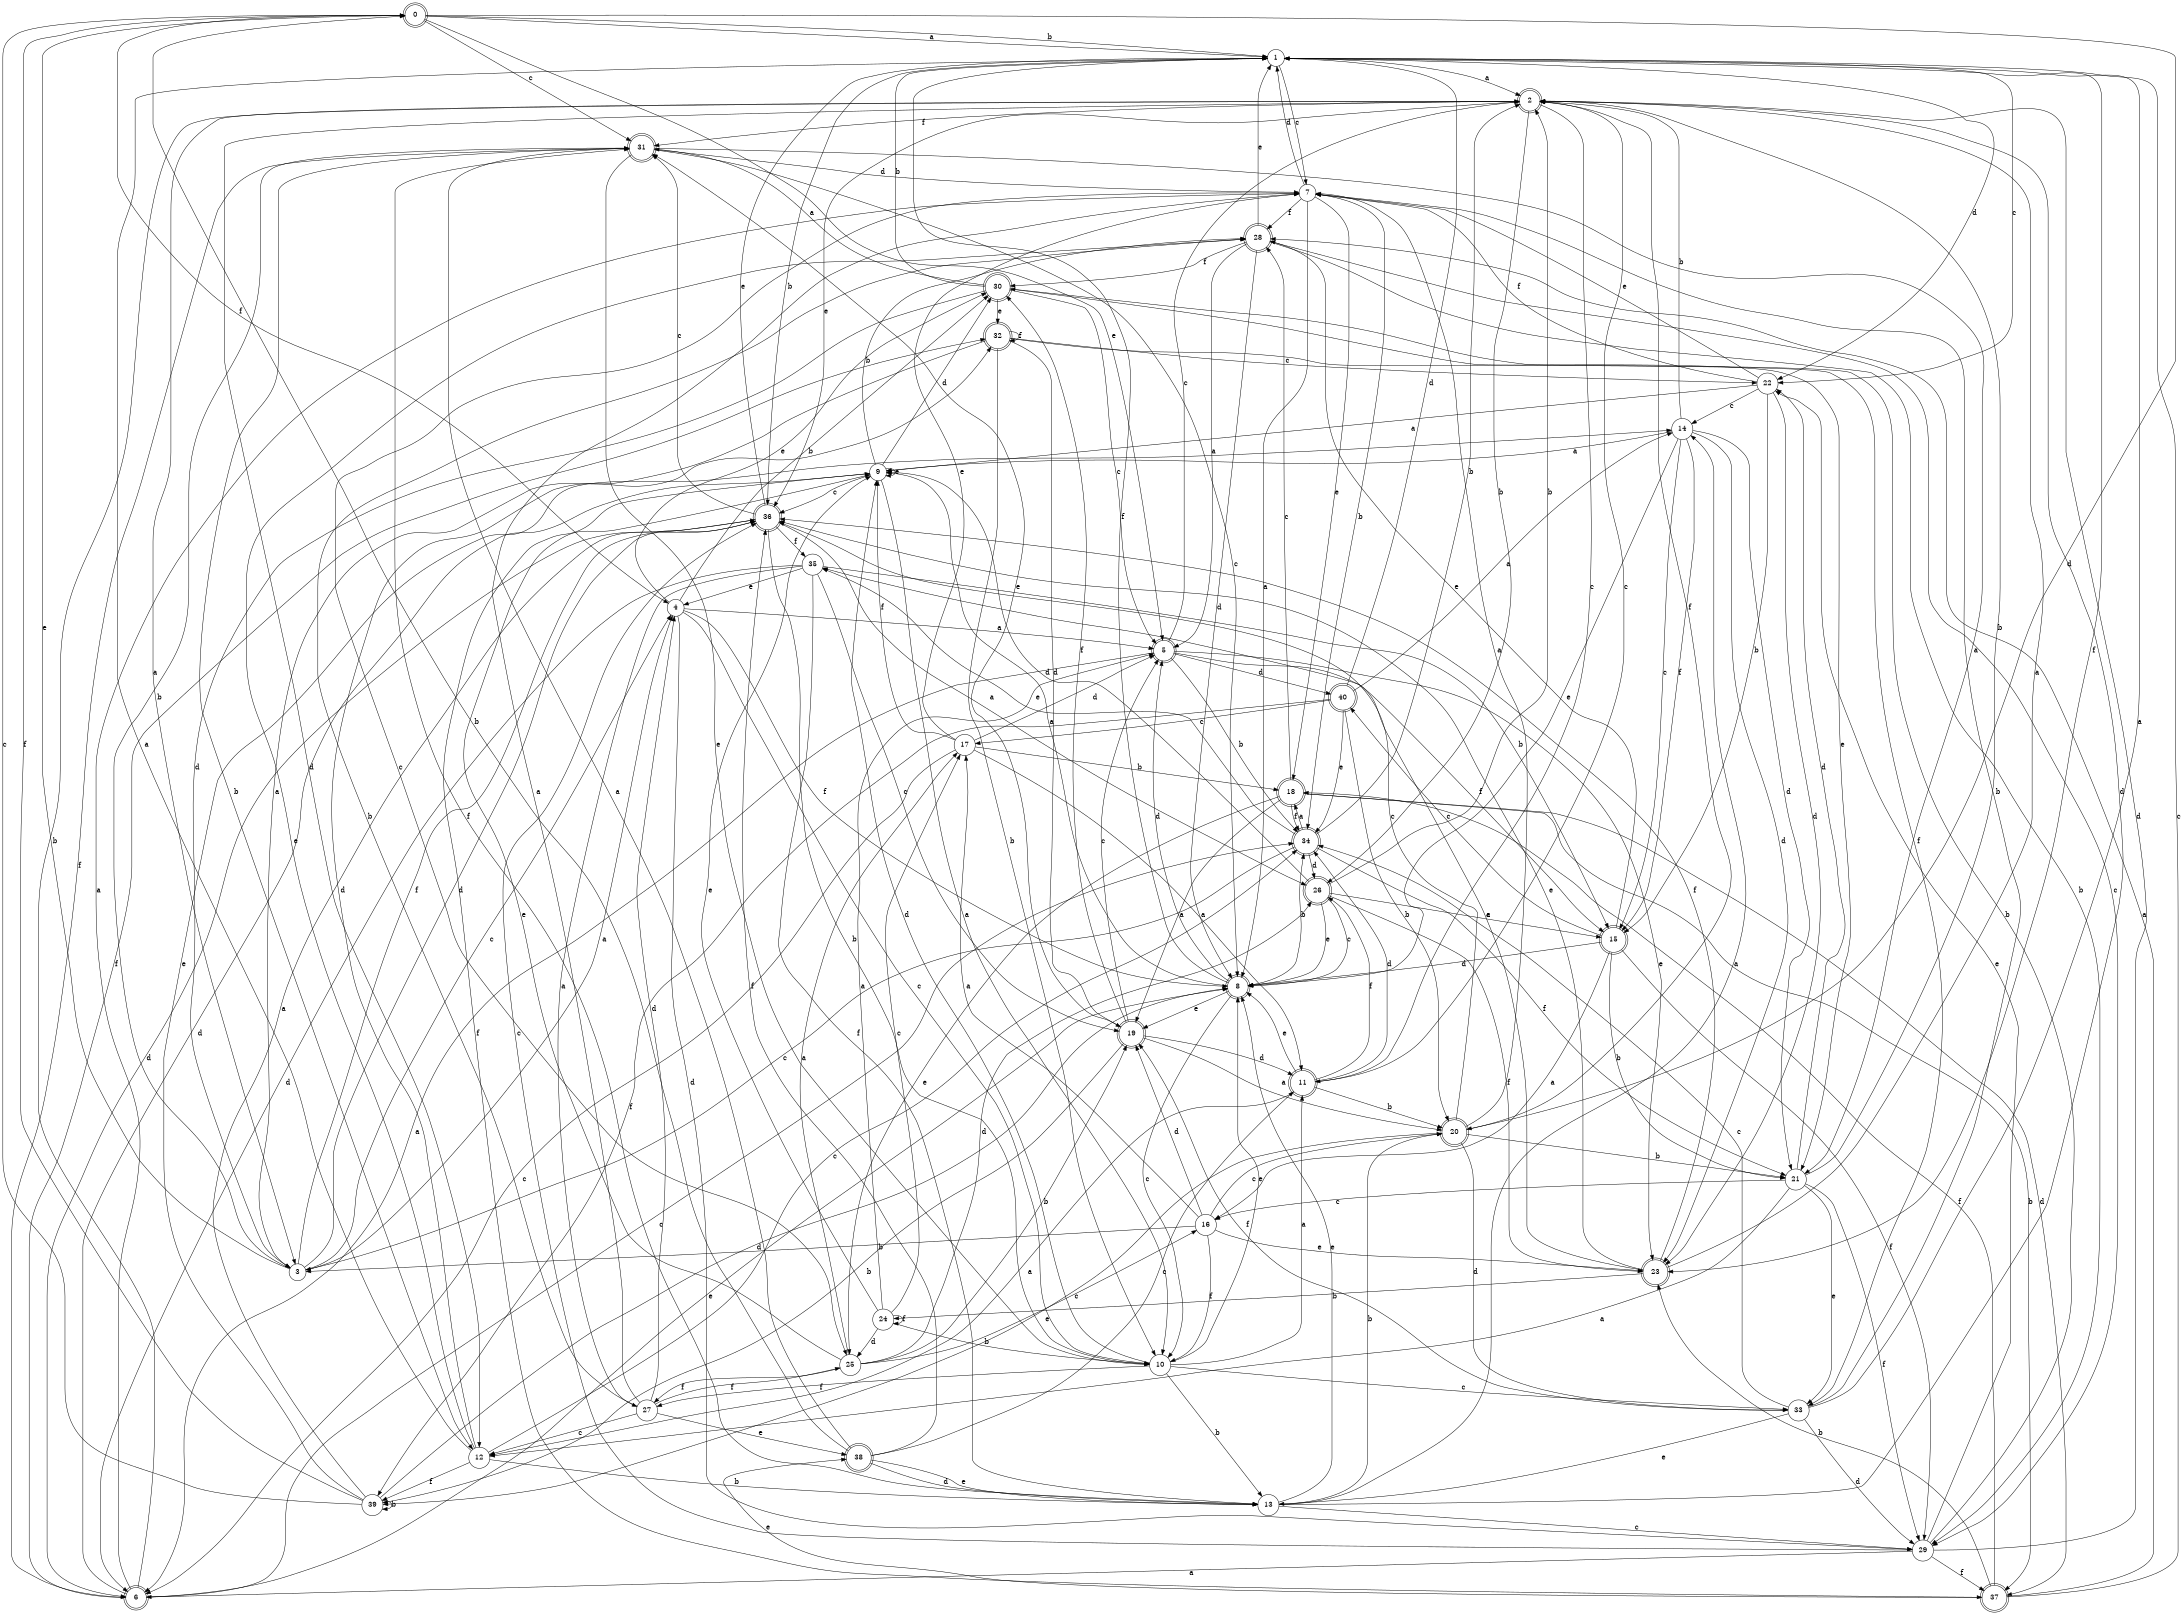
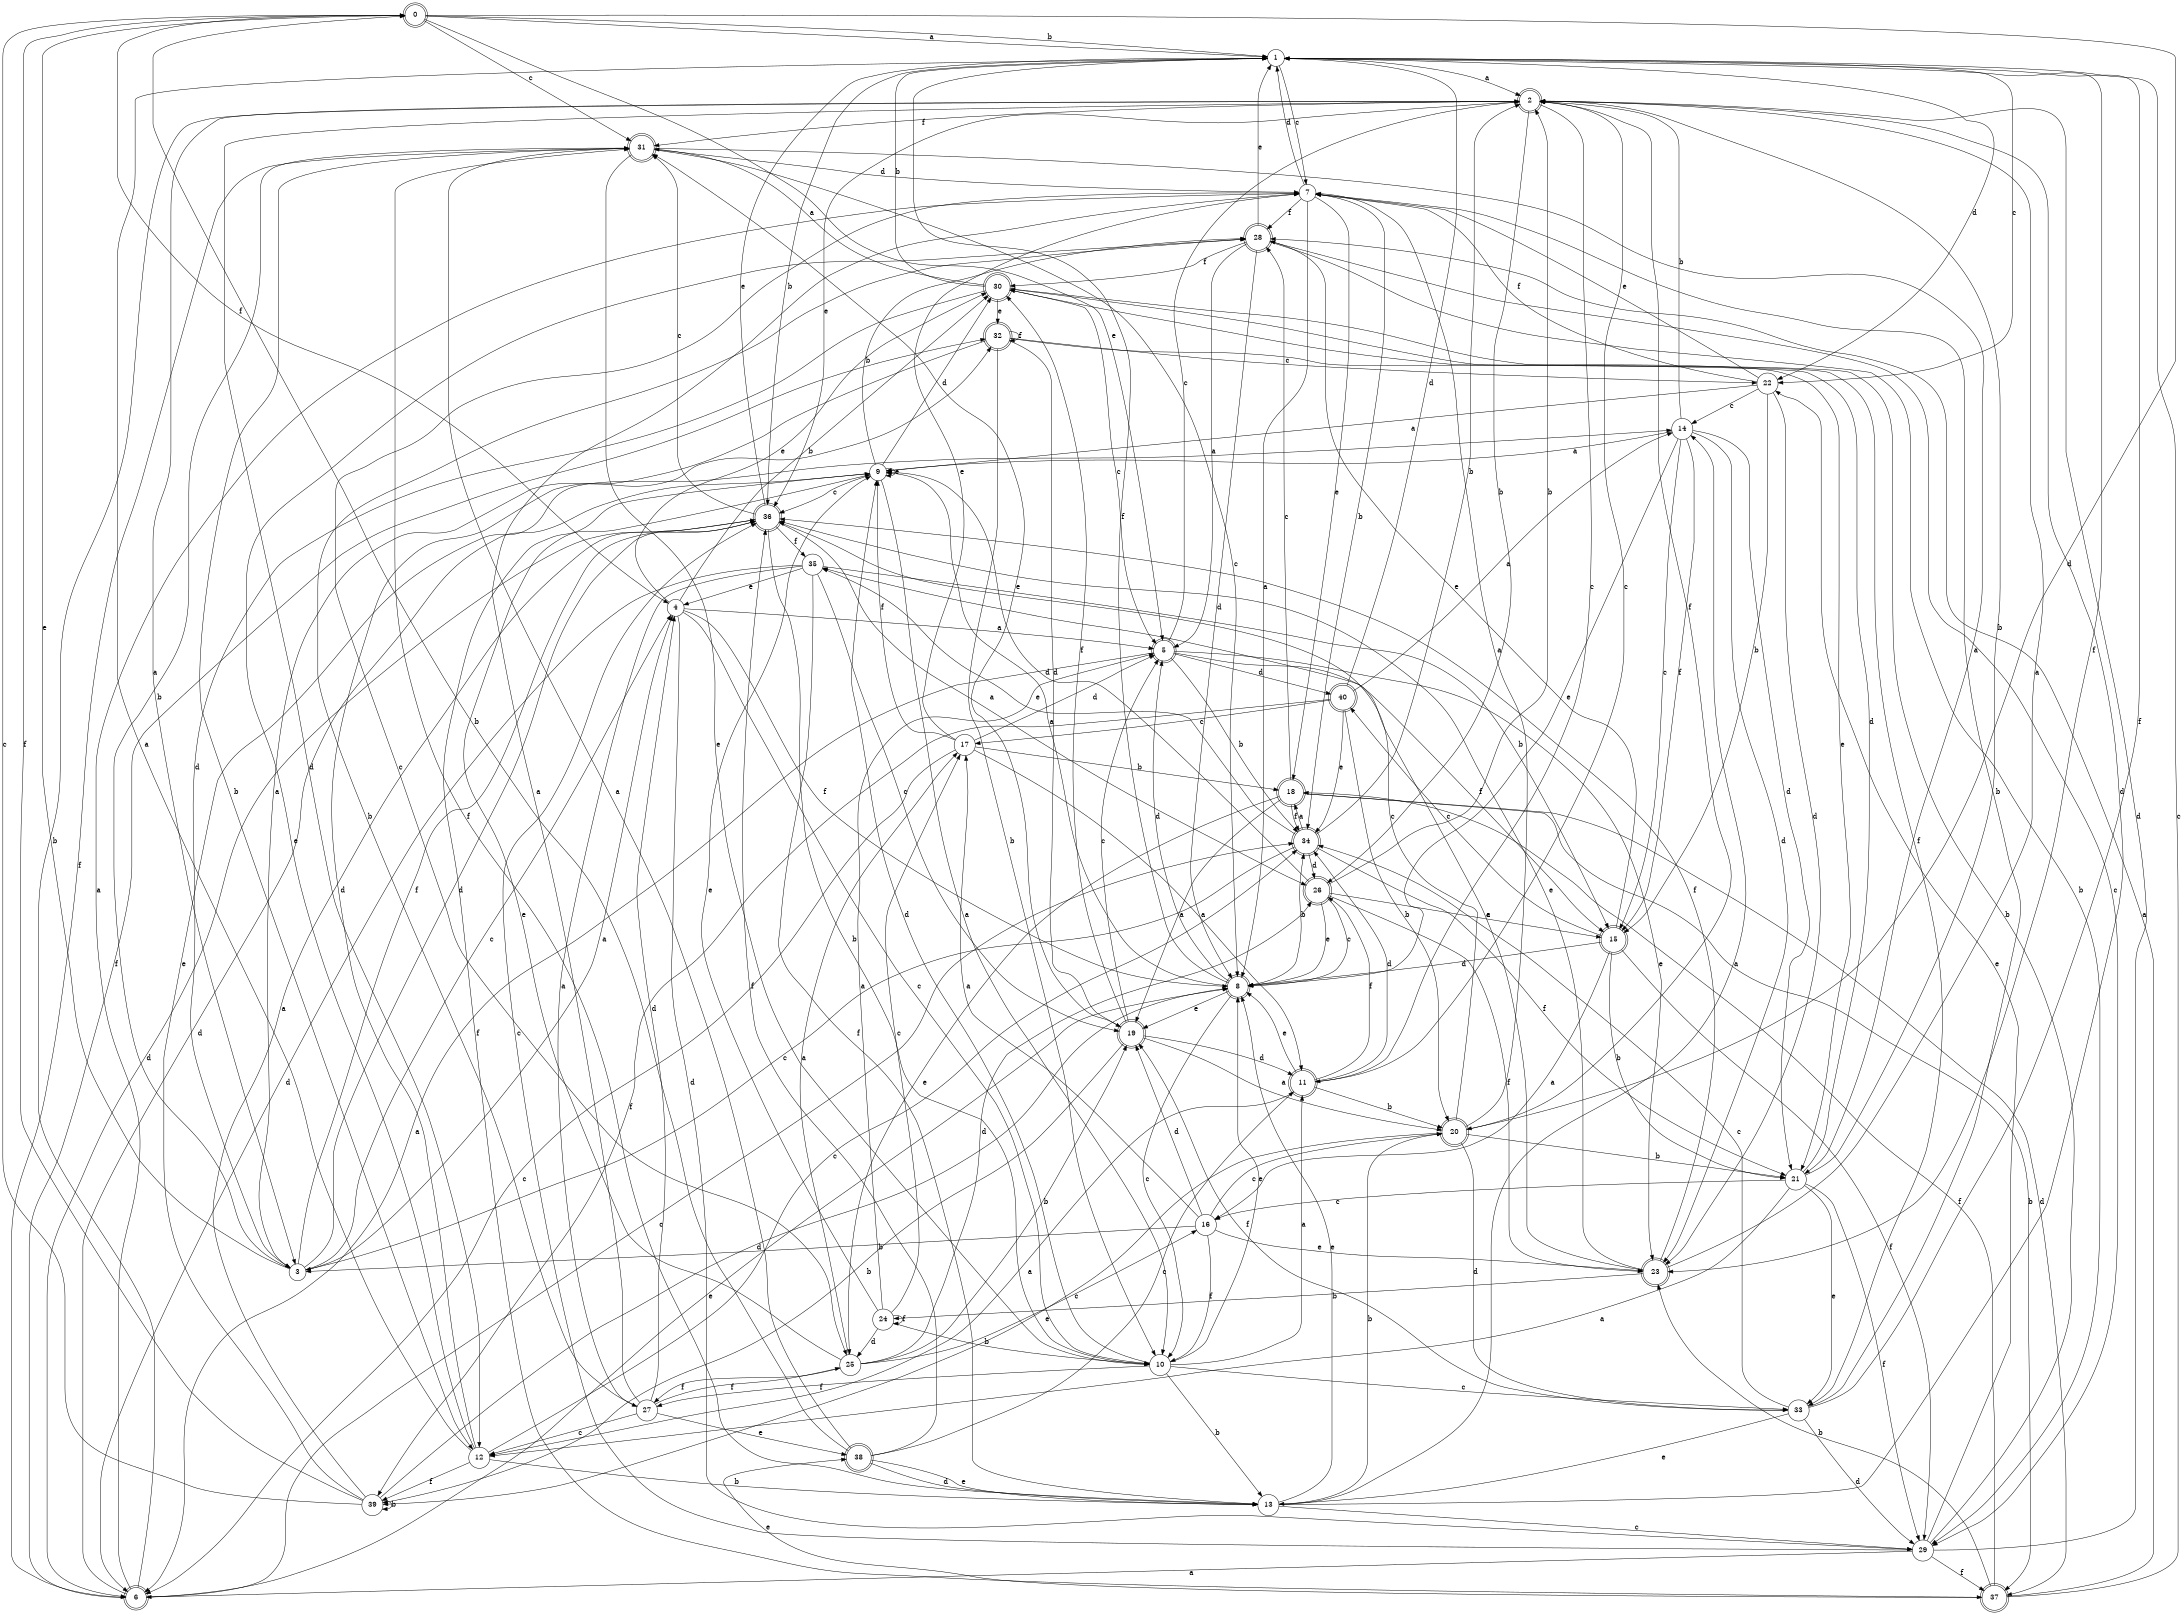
(2140, 722) -> (2140, 722)
(1823, 781) -> (1850, 409)
